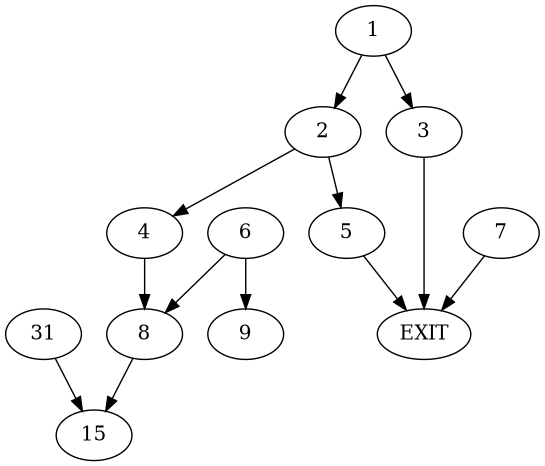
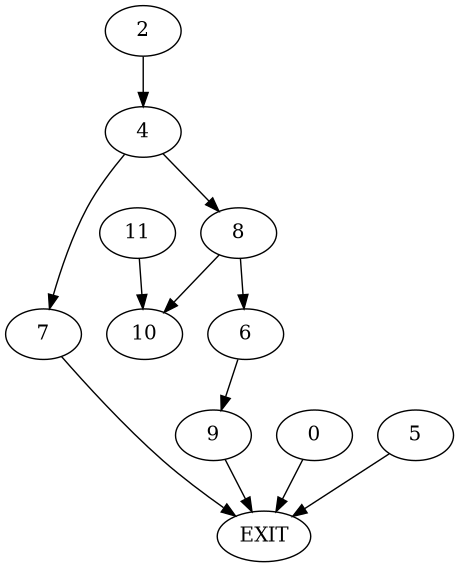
(374, 31) -> none
(424, 132) -> (315, 435)
(333, 175) -> none
none -> (81, 221)
(200, 279) -> (242, 277)
(44, 334) -> (138, 233)
(94, 435) -> (145, 334)
none -> (235, 479)
